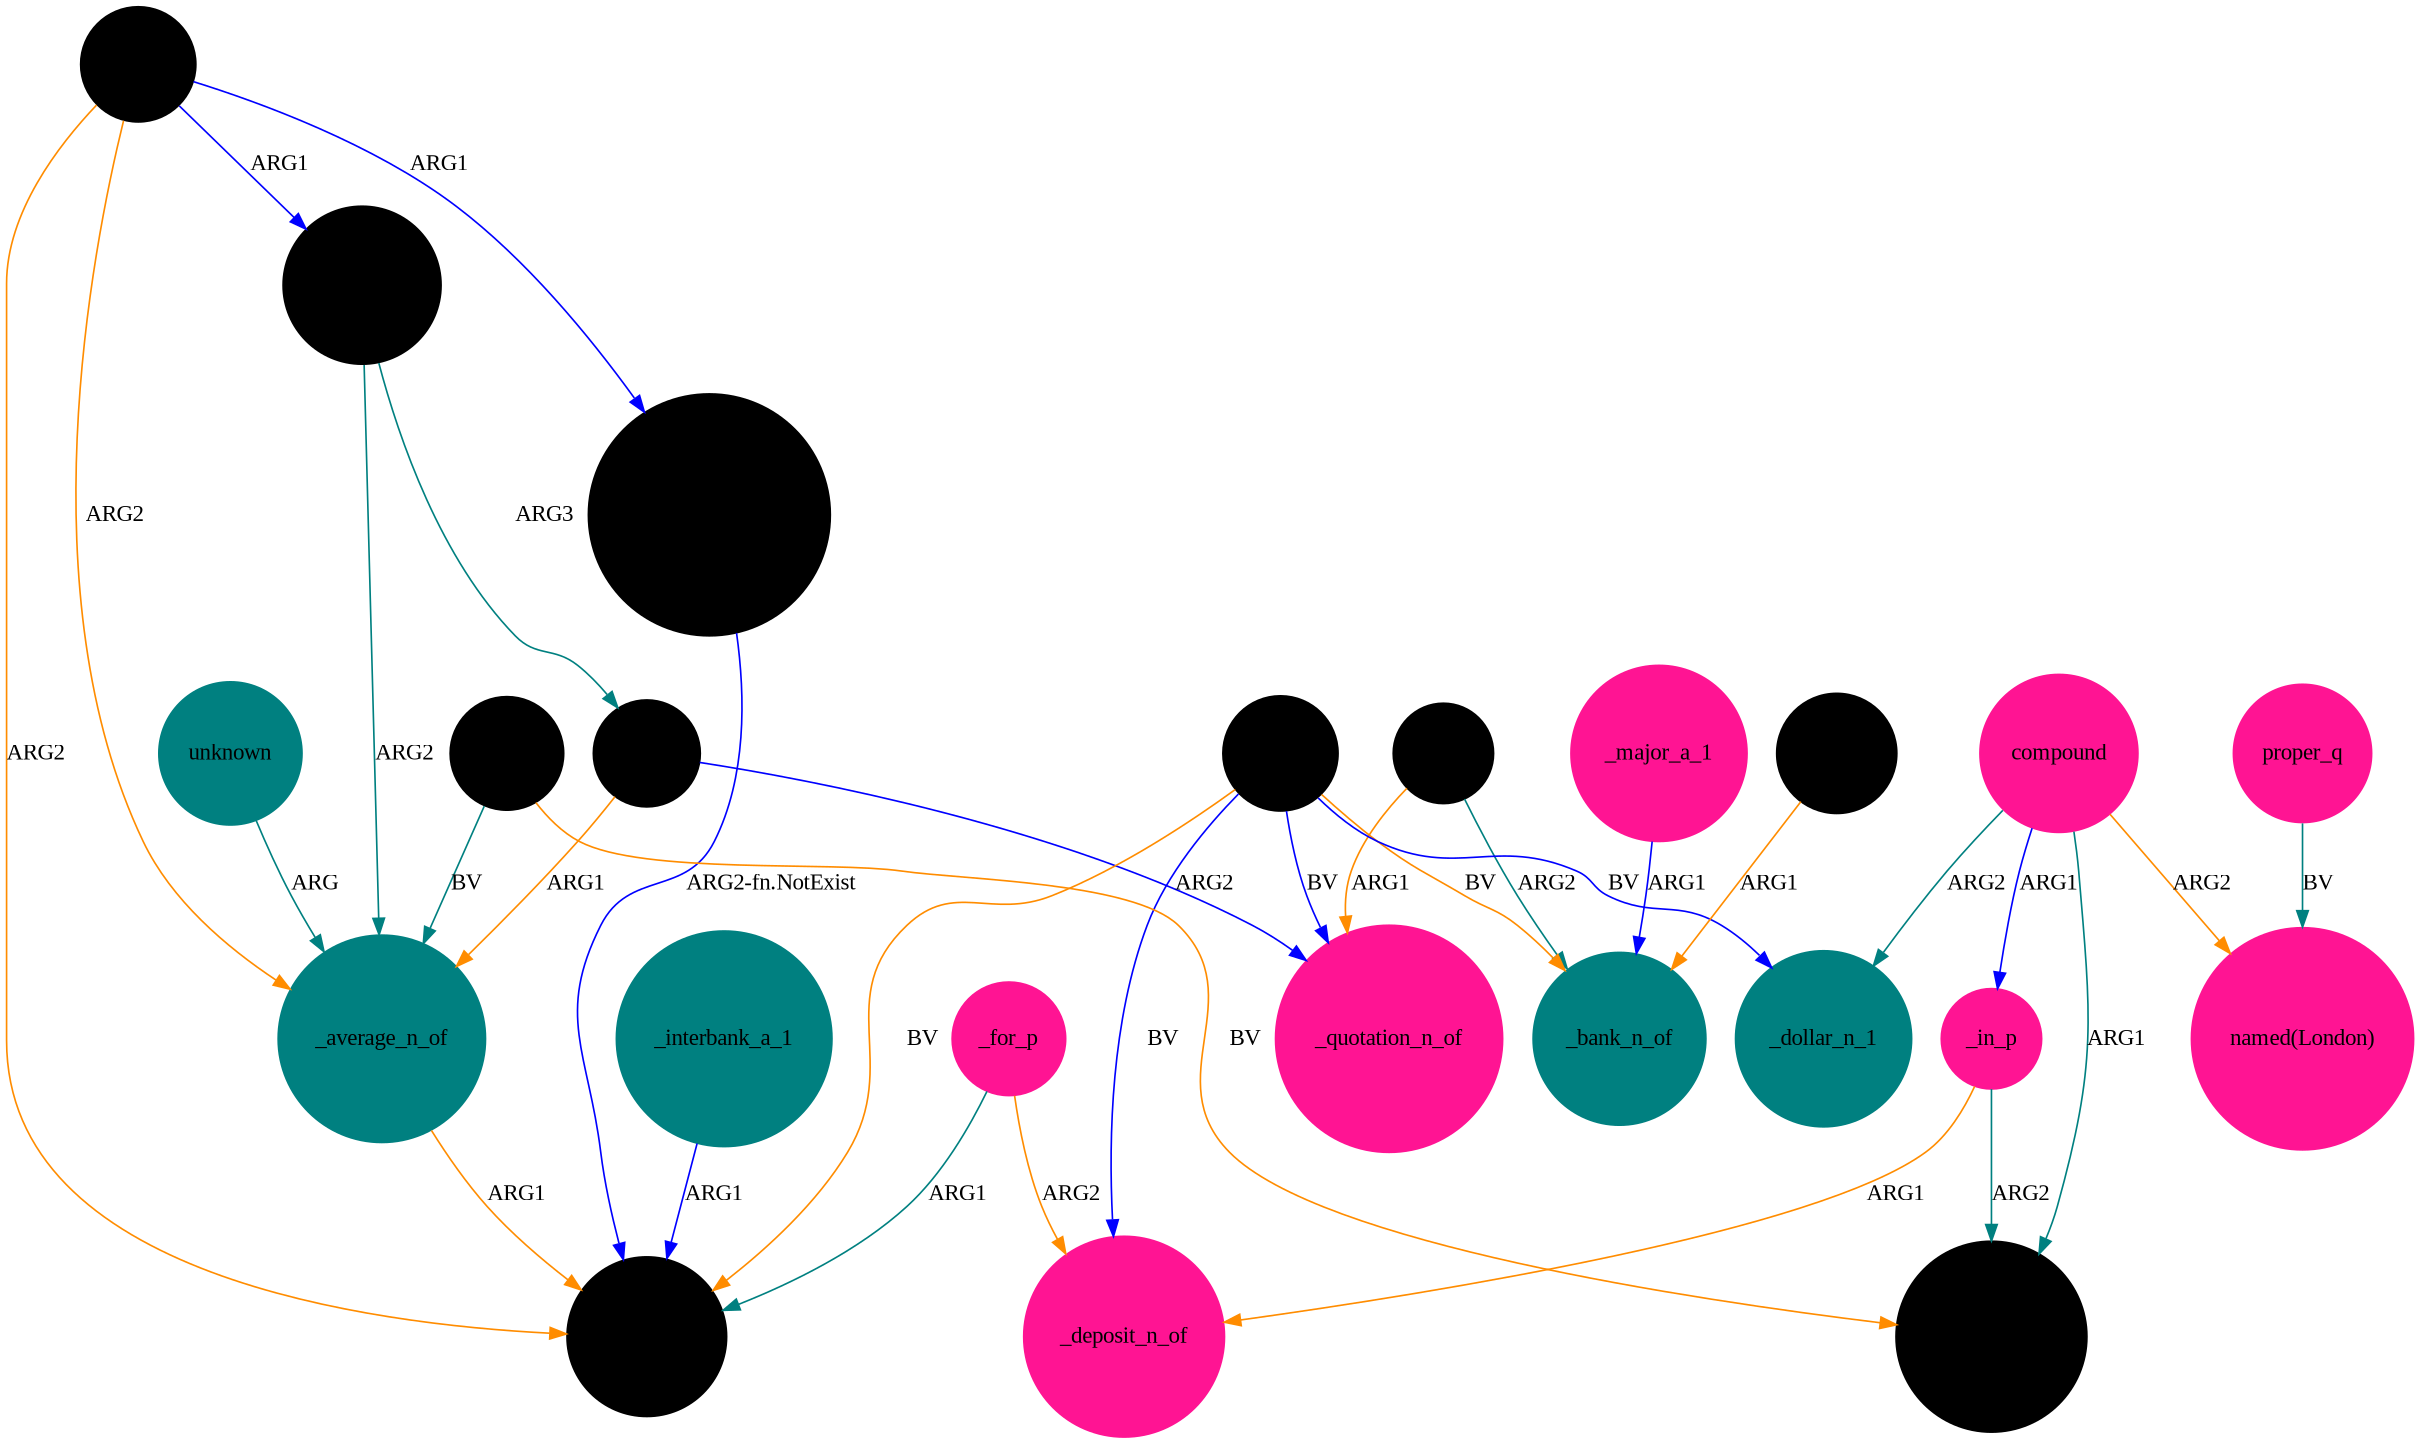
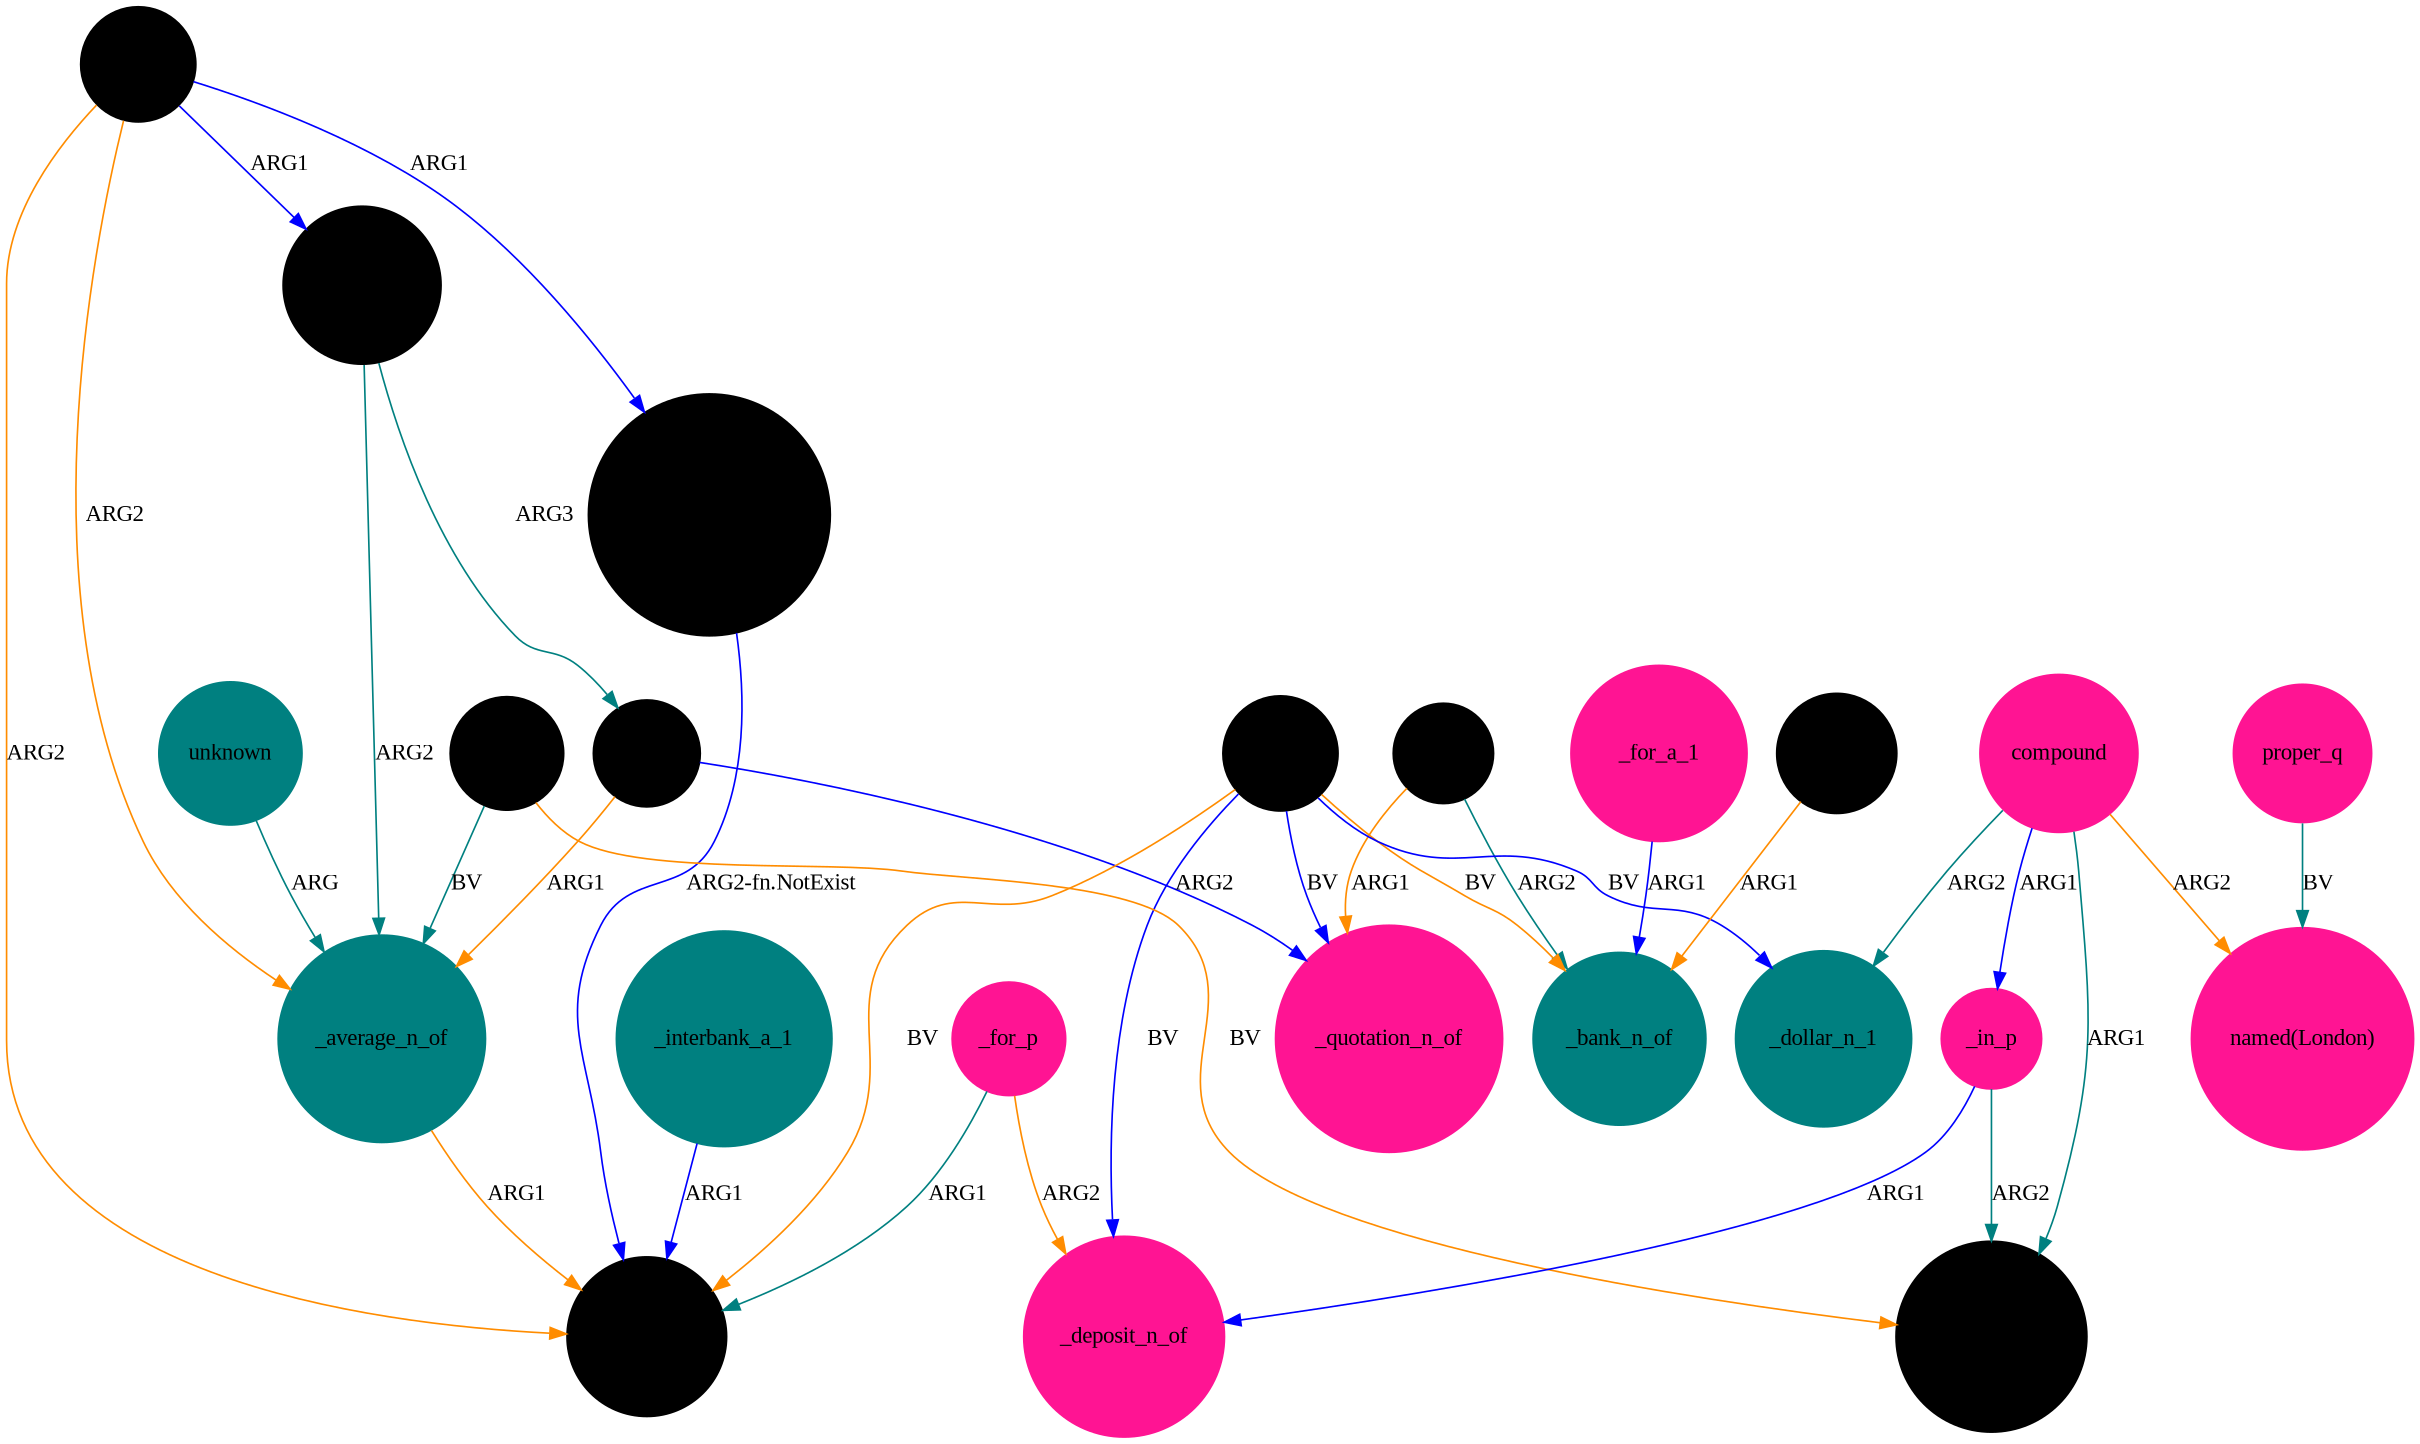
(1659, 753) -> (1659, 753)
(1631, 1252) -> (1631, 1252)
